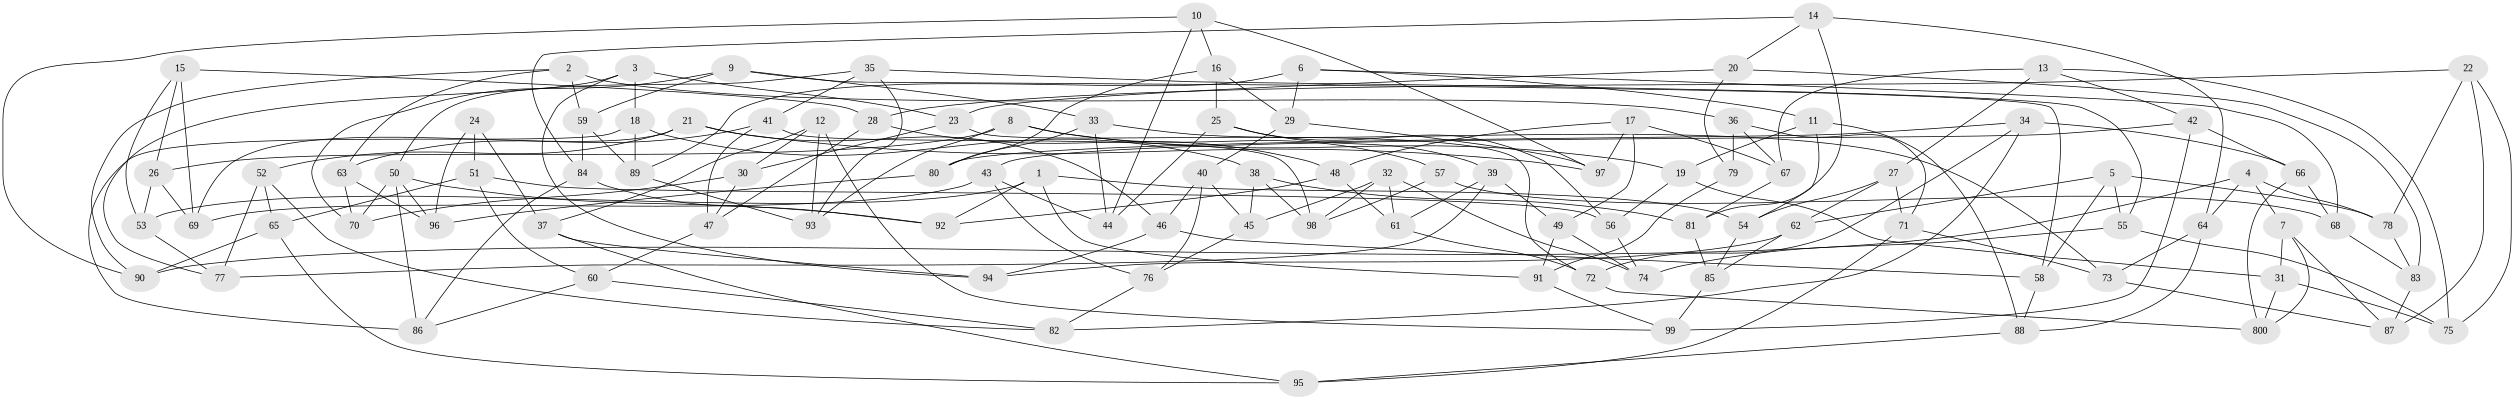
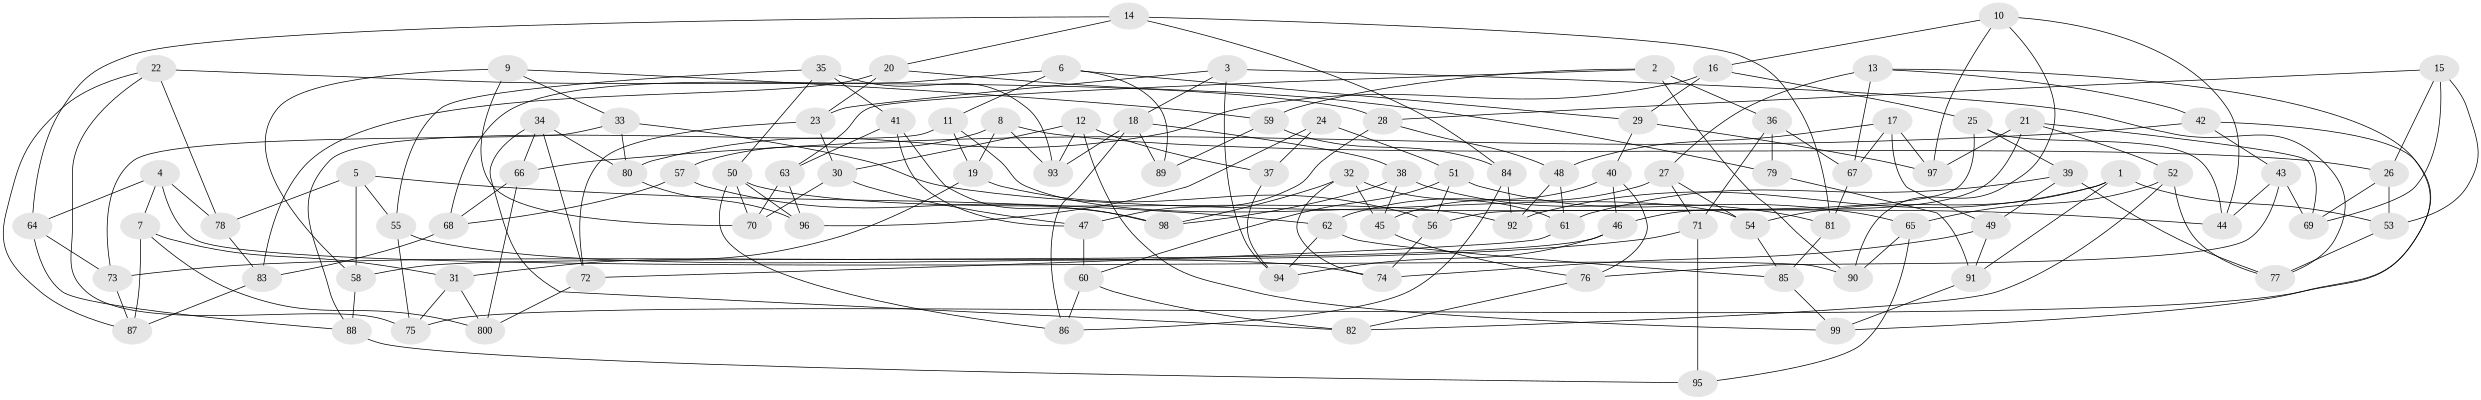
(716, 198) -> (1084, 153)
(879, 317) -> none
